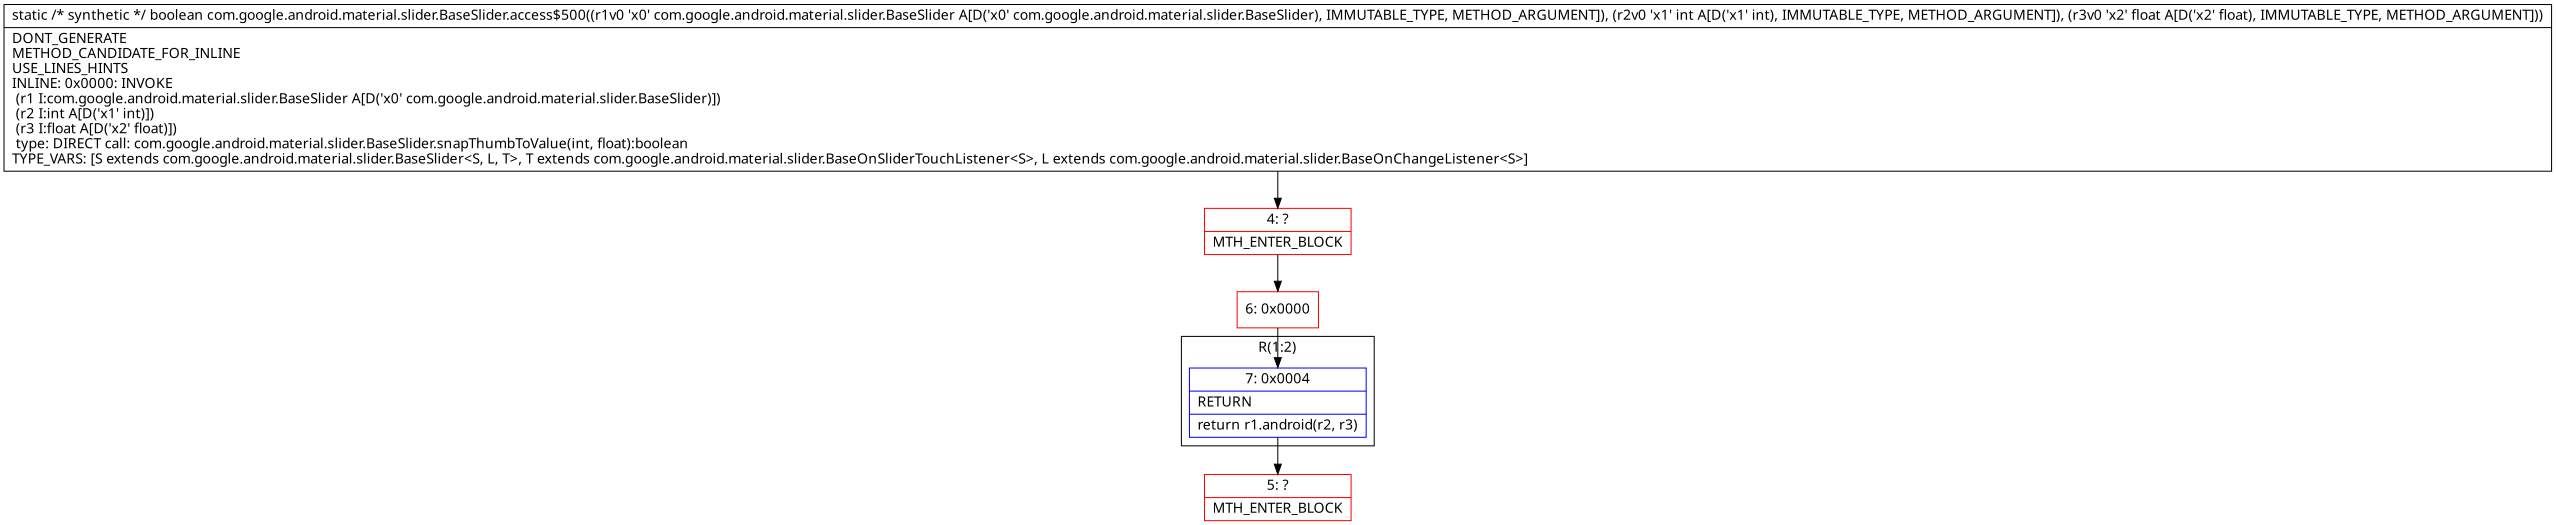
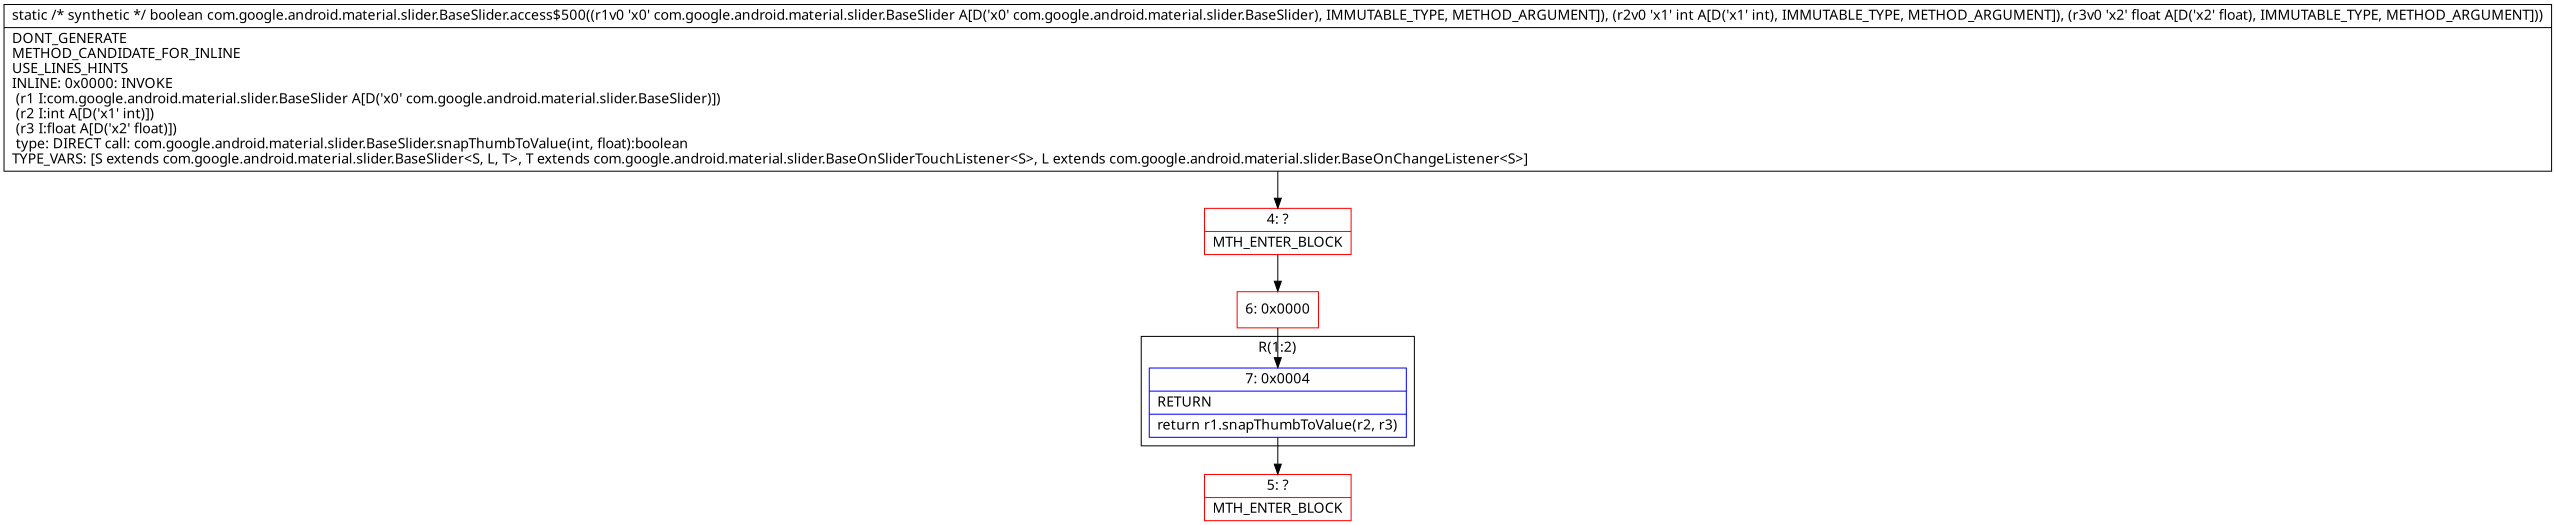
(1278, 425) -> (1278, 425)
